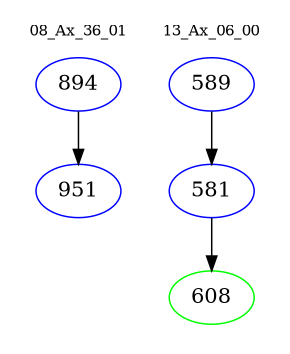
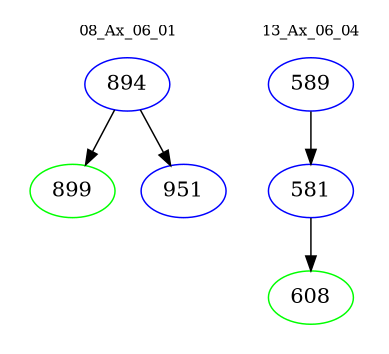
(78, 32) -> (128, 32)
(212, 32) -> (311, 32)
none -> (73, 191)
